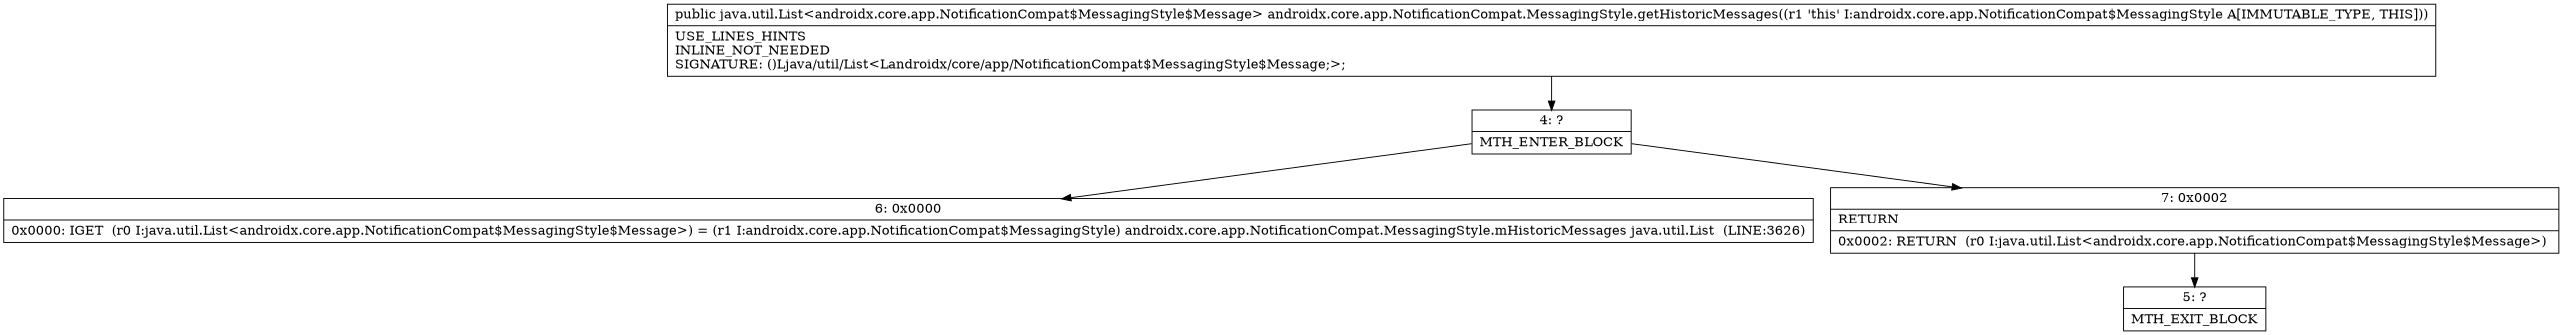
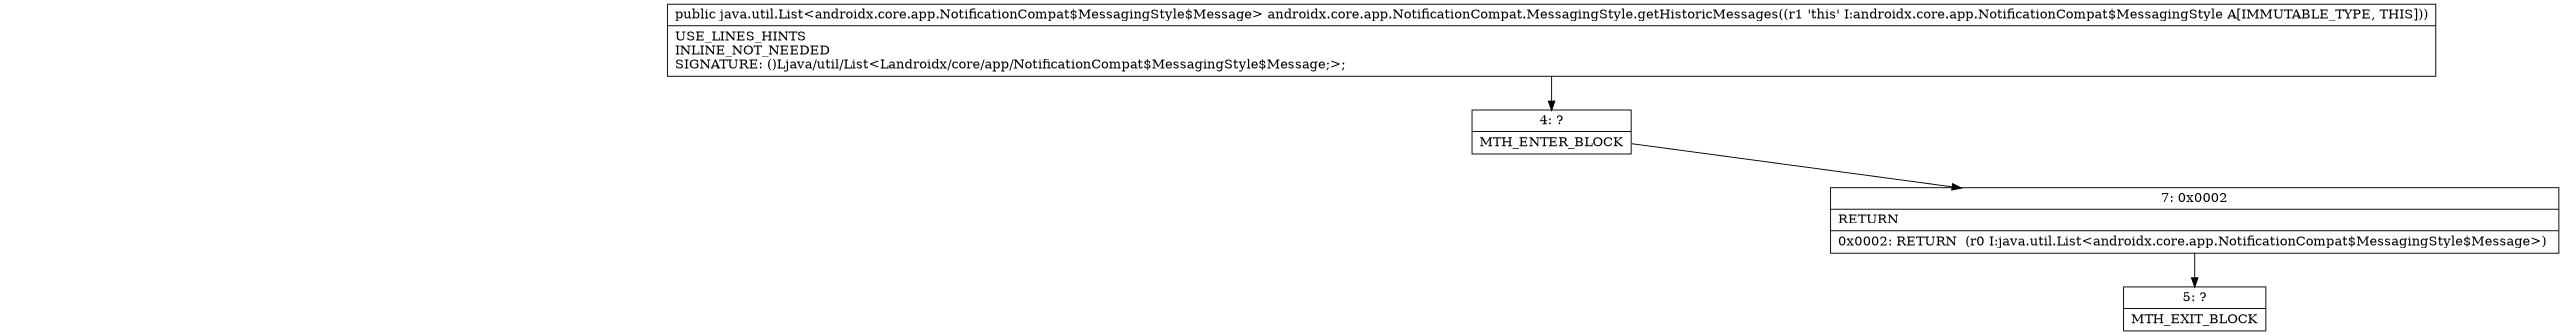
(908, 220) -> none
